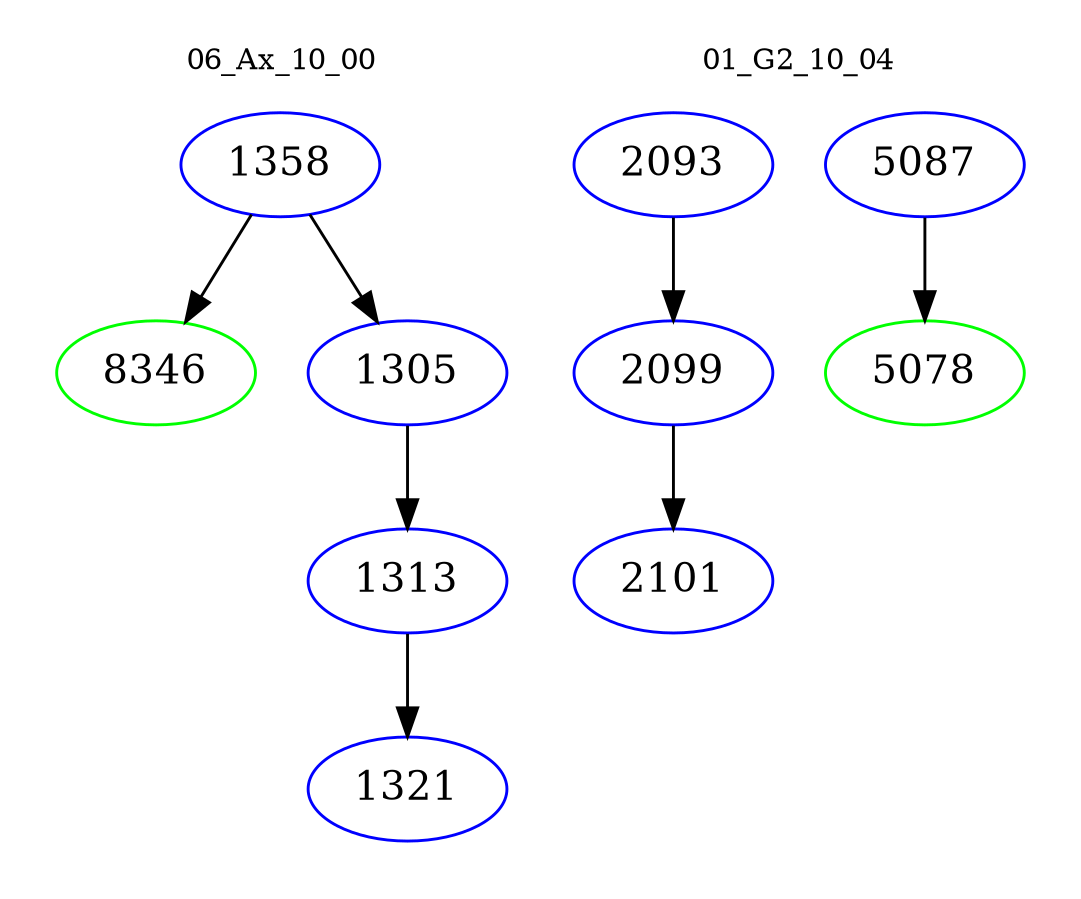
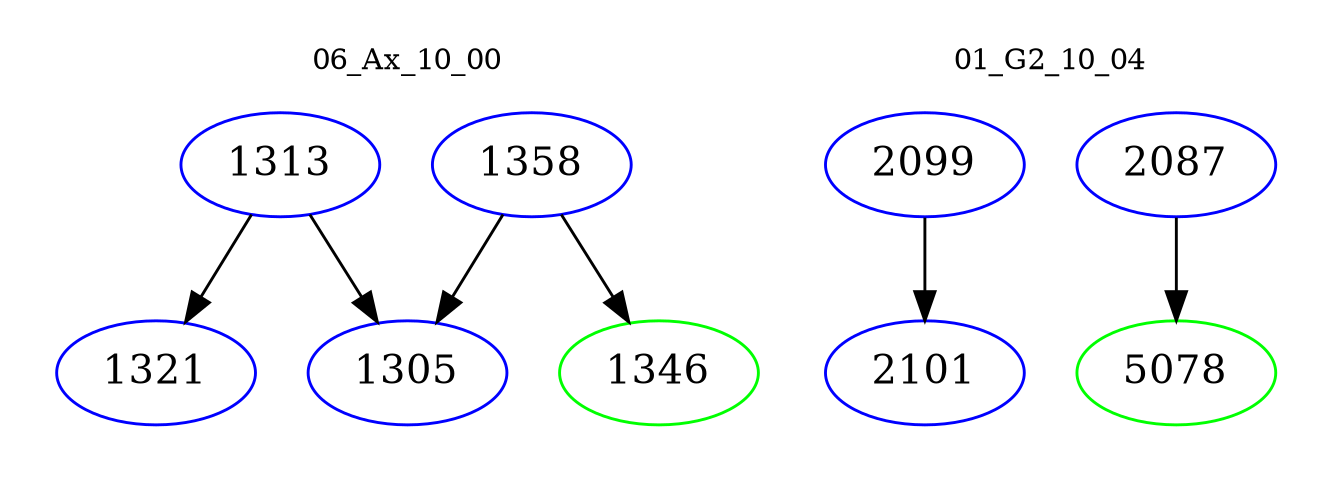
(673, 165) -> none
(925, 165) -> (1176, 165)
(156, 373) -> (659, 373)
(408, 463) -> (336, 256)
